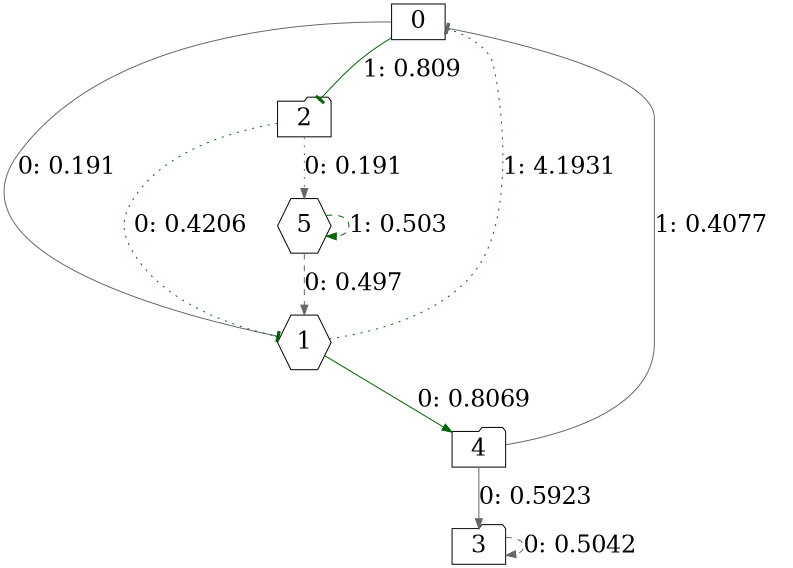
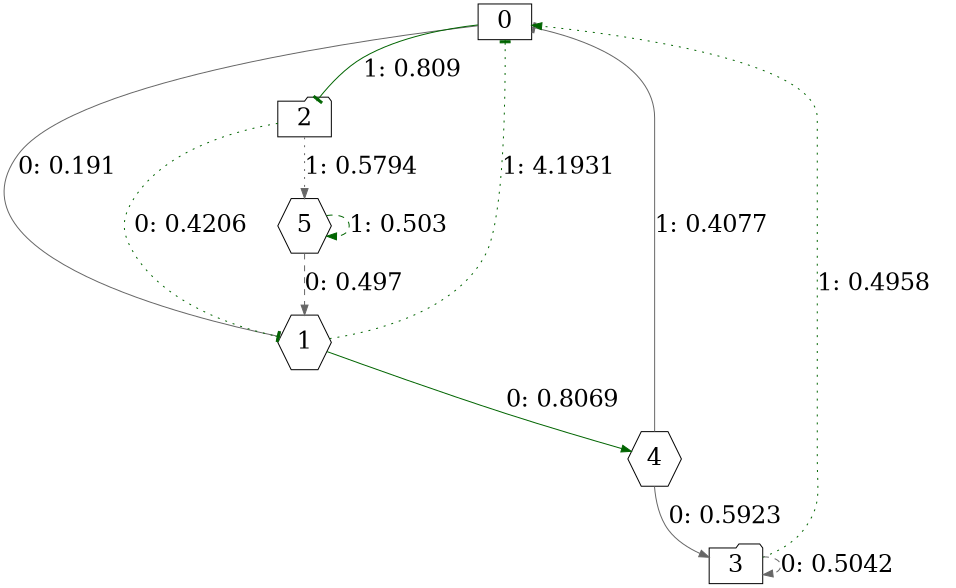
(368, 168) -> (372, 168)
none -> (817, 200)
(479, 449) -> (655, 459)
